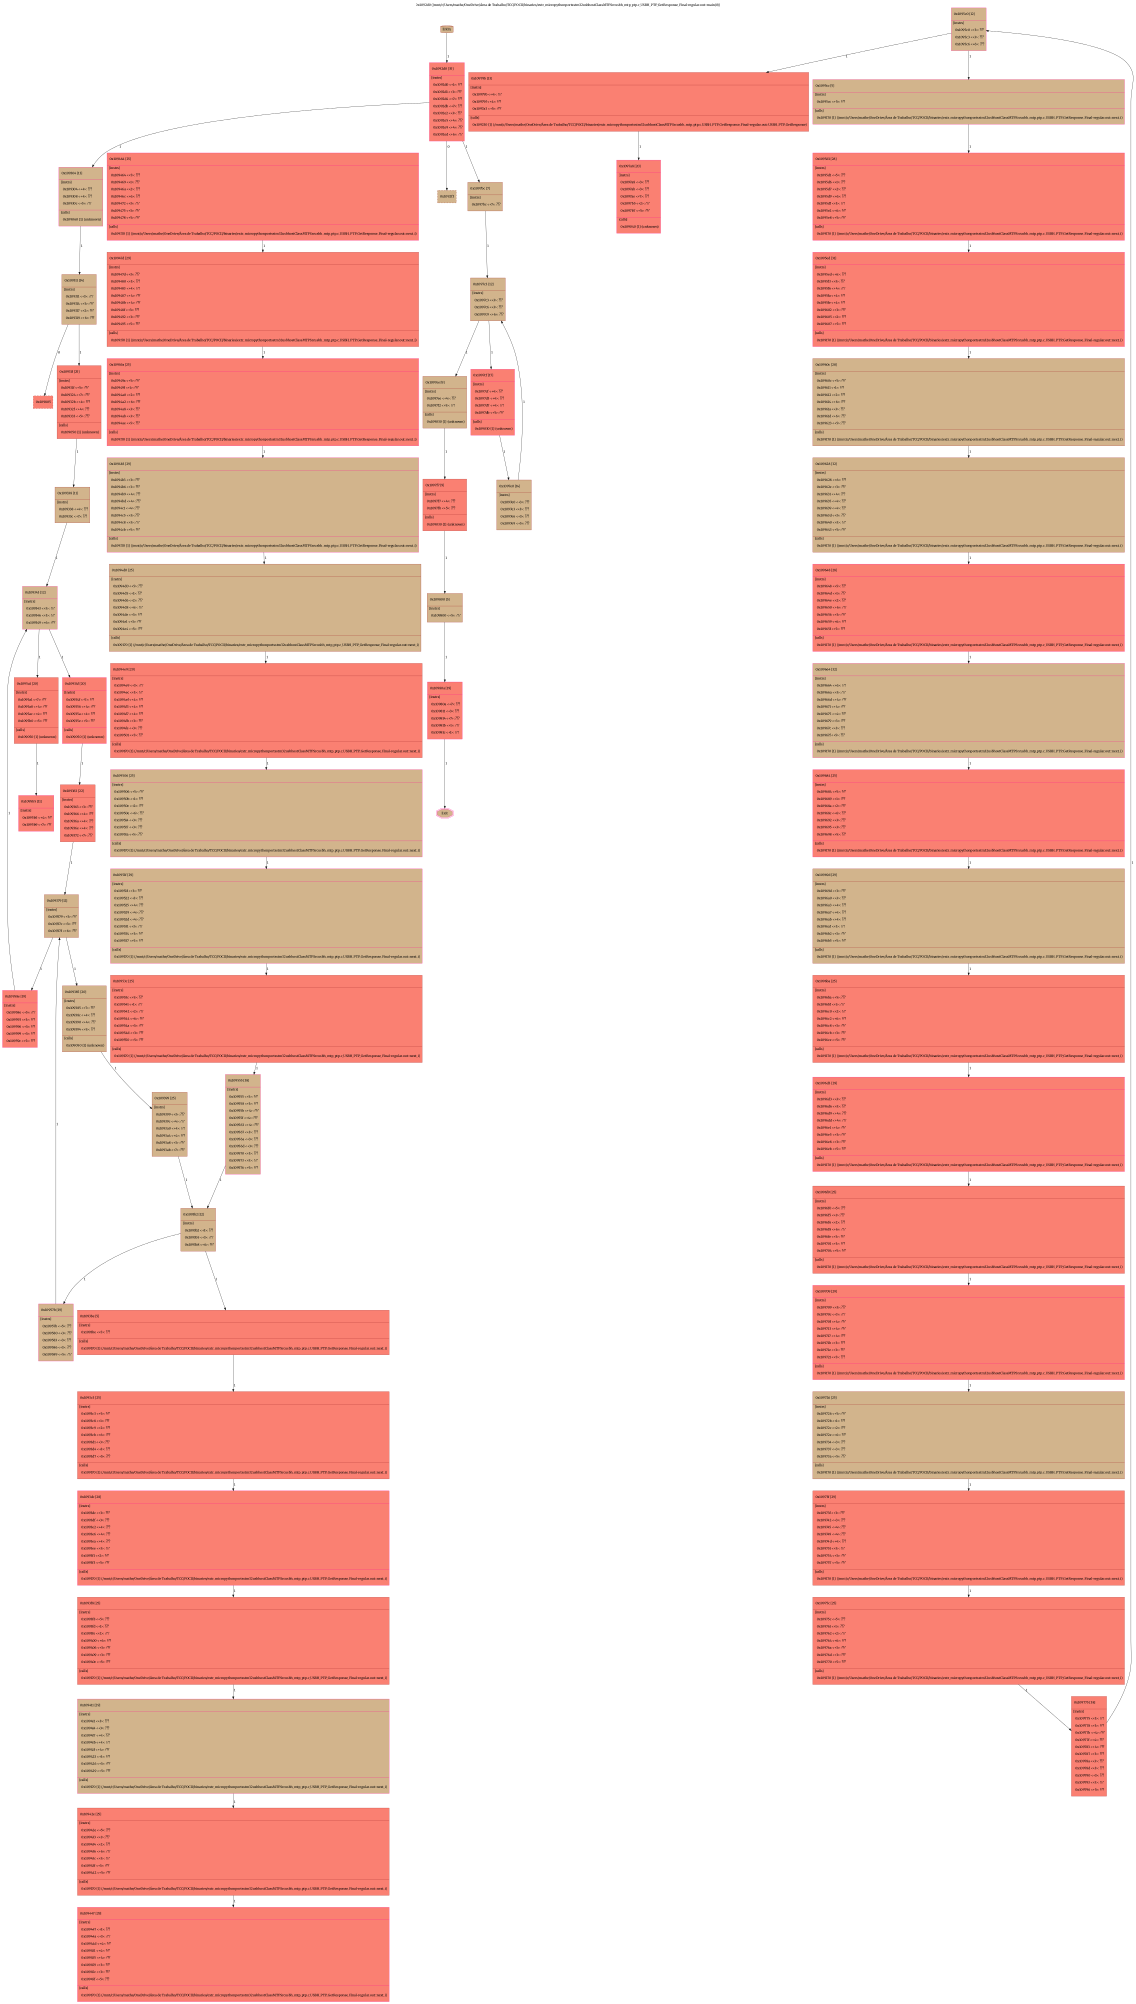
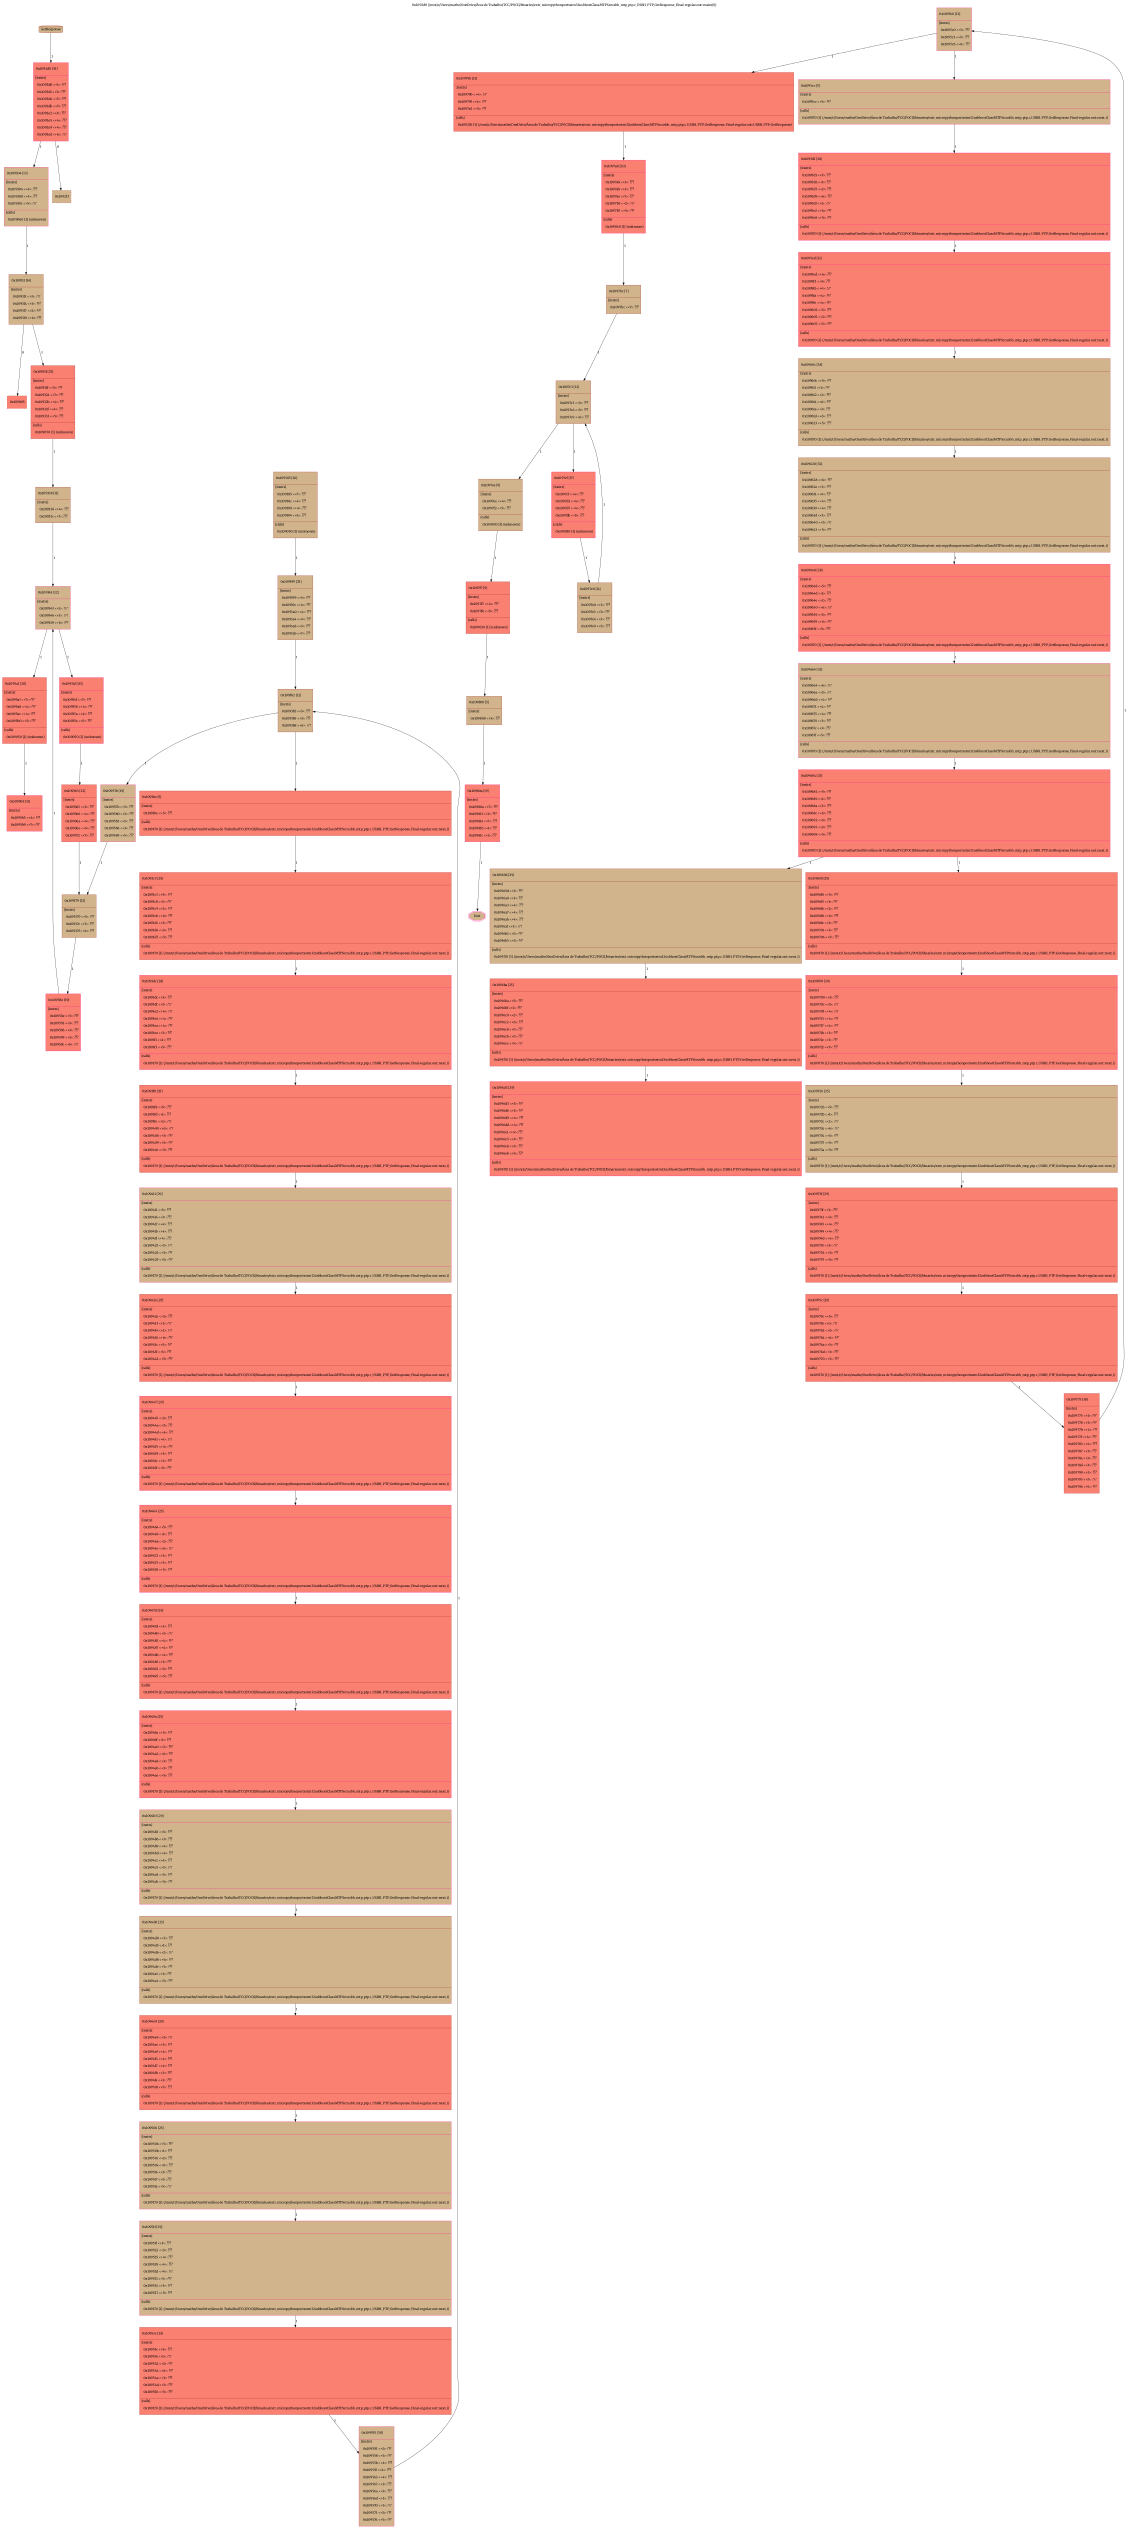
(447, 29) -> (51, 29)
(471, 161) -> (624, 258)
(71, 961) -> none
(969, 1178) -> (958, 864)
none -> (295, 1497)
